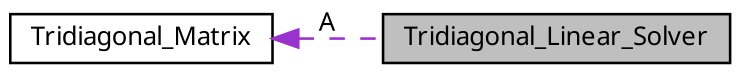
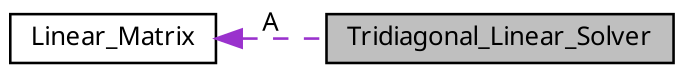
(141, 39) -> (113, 39)
